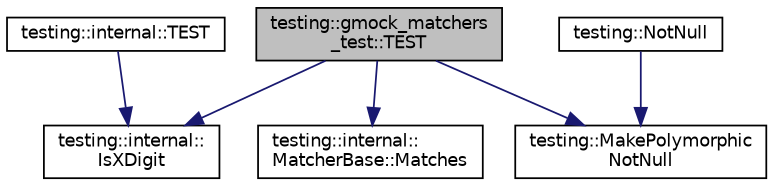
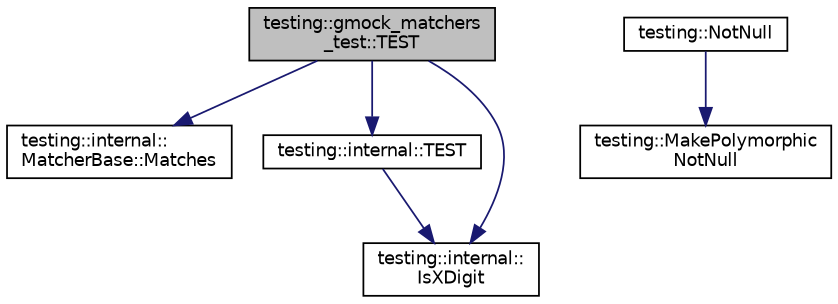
(502, 89) -> (372, 89)
